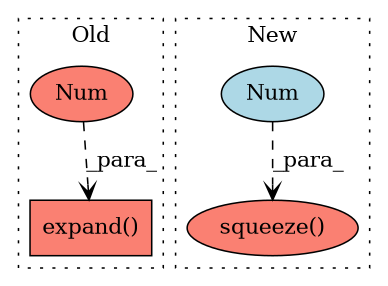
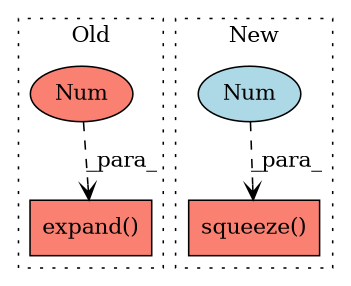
(273, 228) -> (254, 228)
